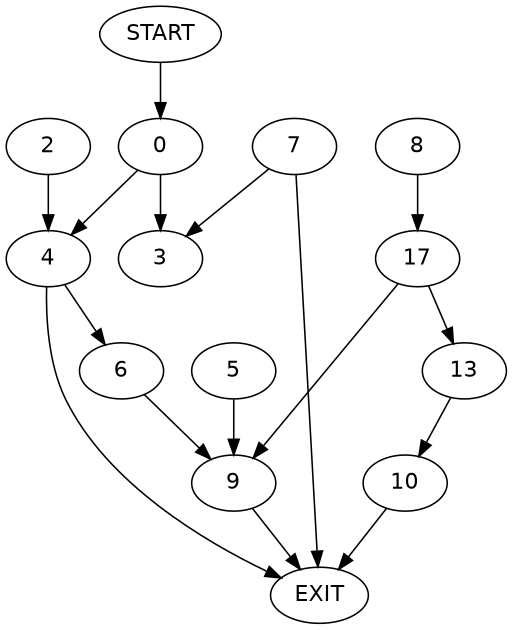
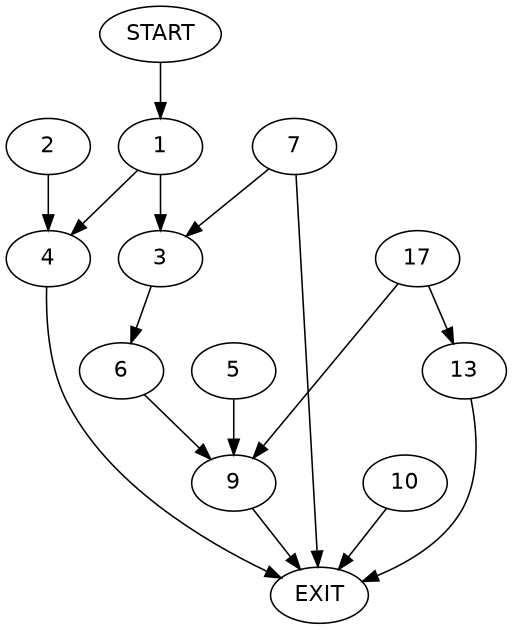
(161, 146) -> (161, 146)
(418, 146) -> none
(80, 308) -> (144, 307)
(439, 420) -> (463, 508)
